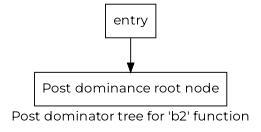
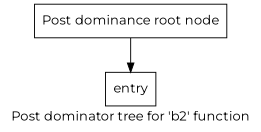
(131, 50) -> (131, 50)
